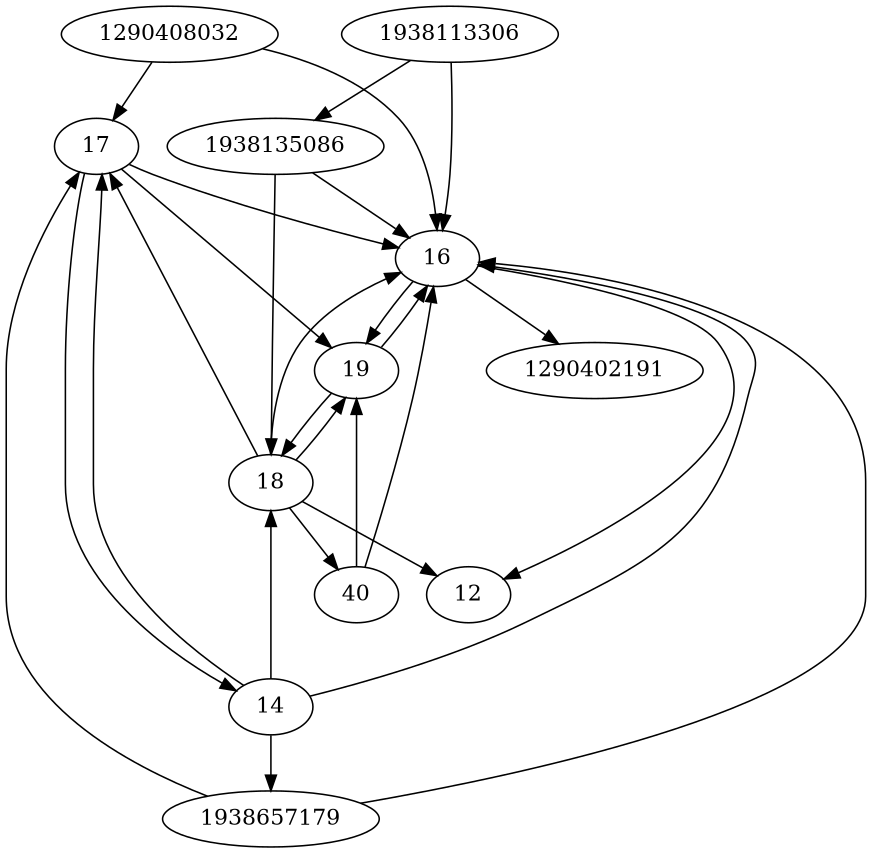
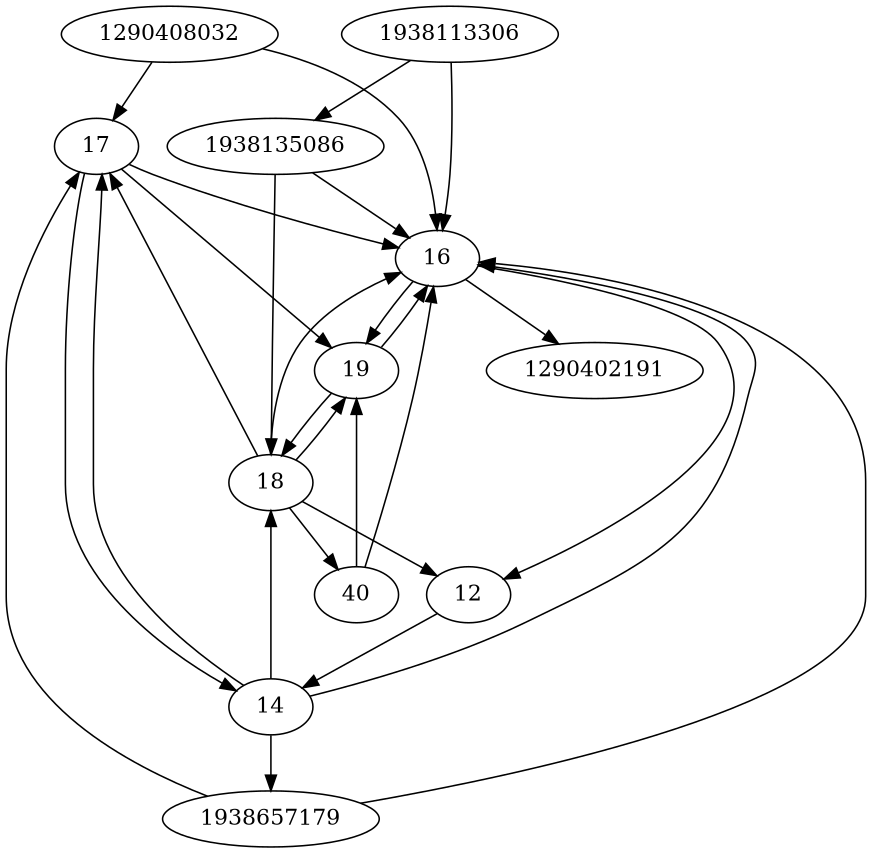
none -> (377, 647)
